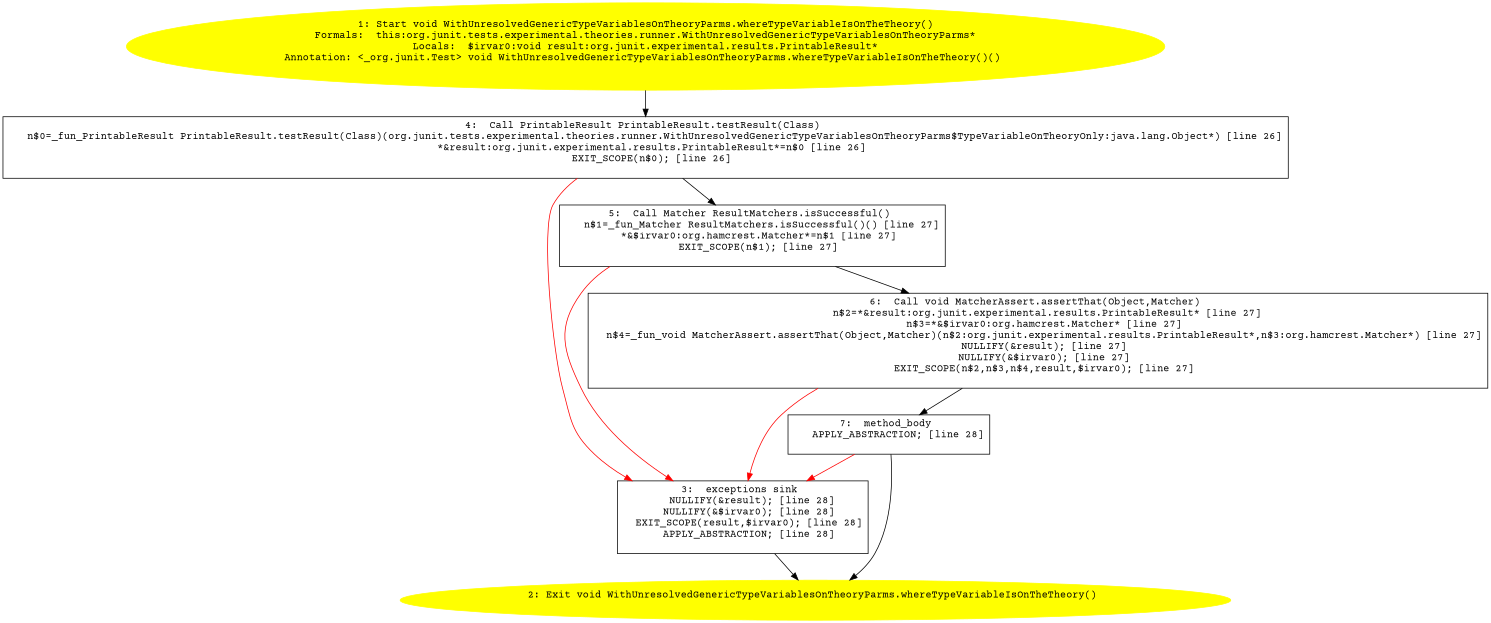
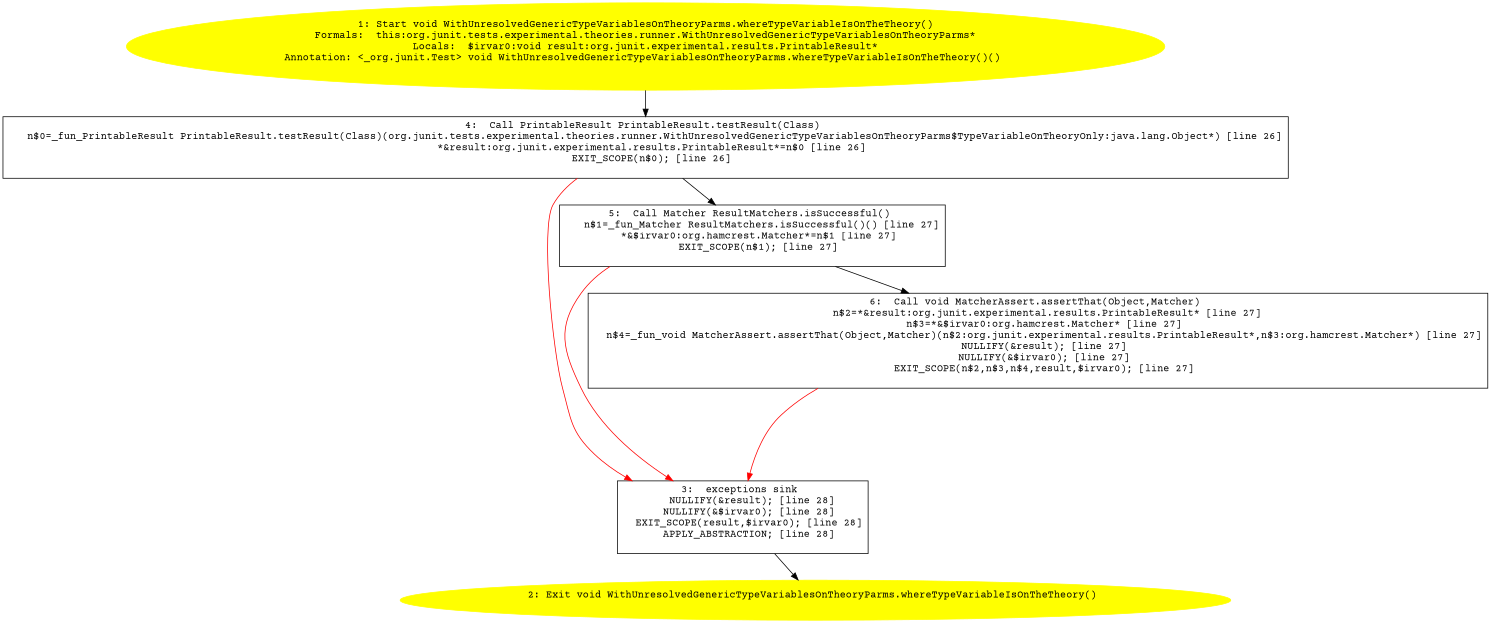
(889, 435) -> none
